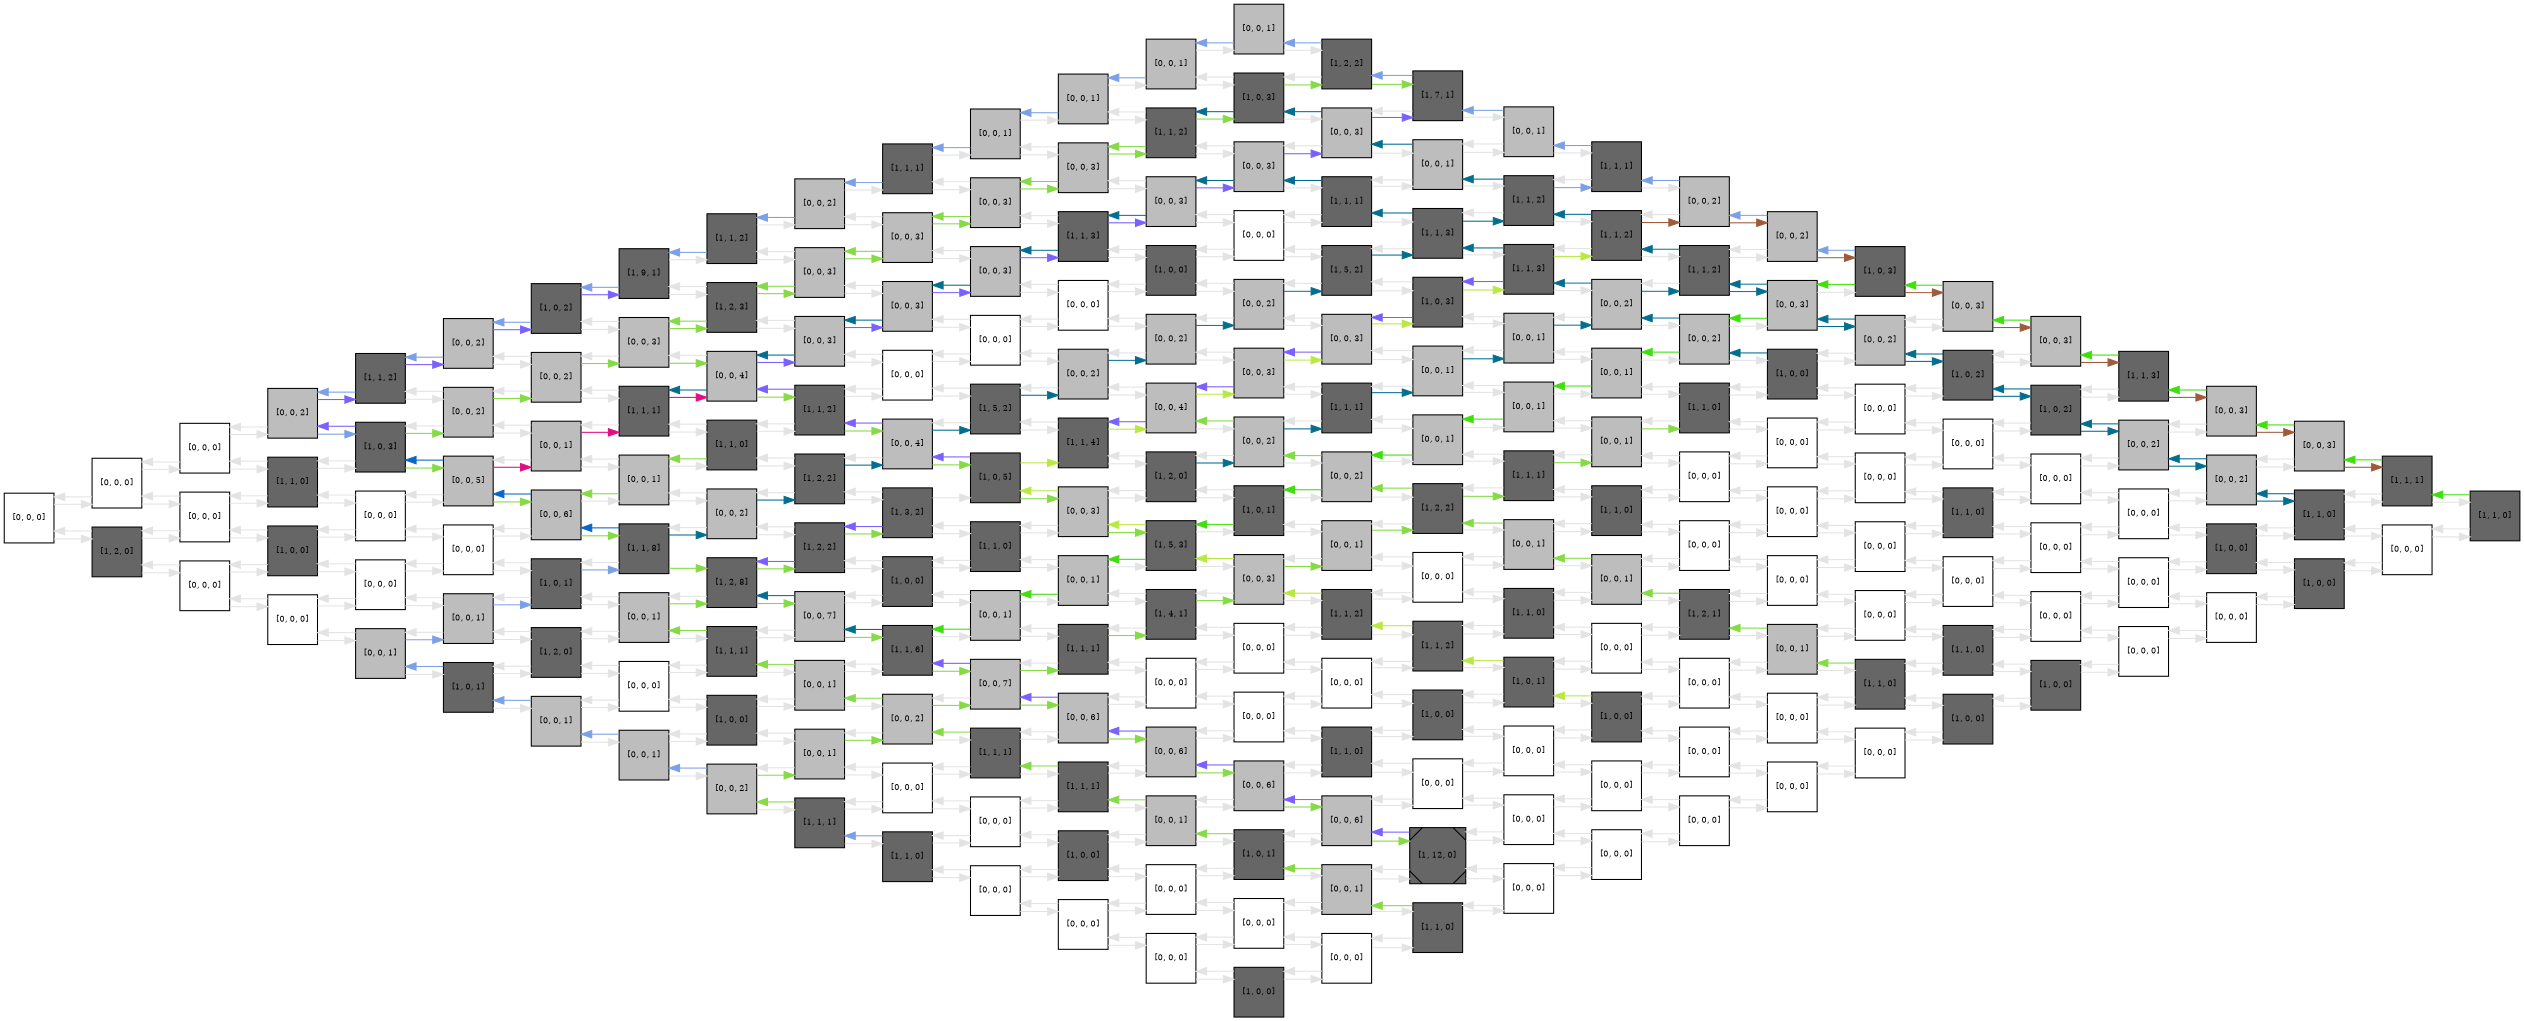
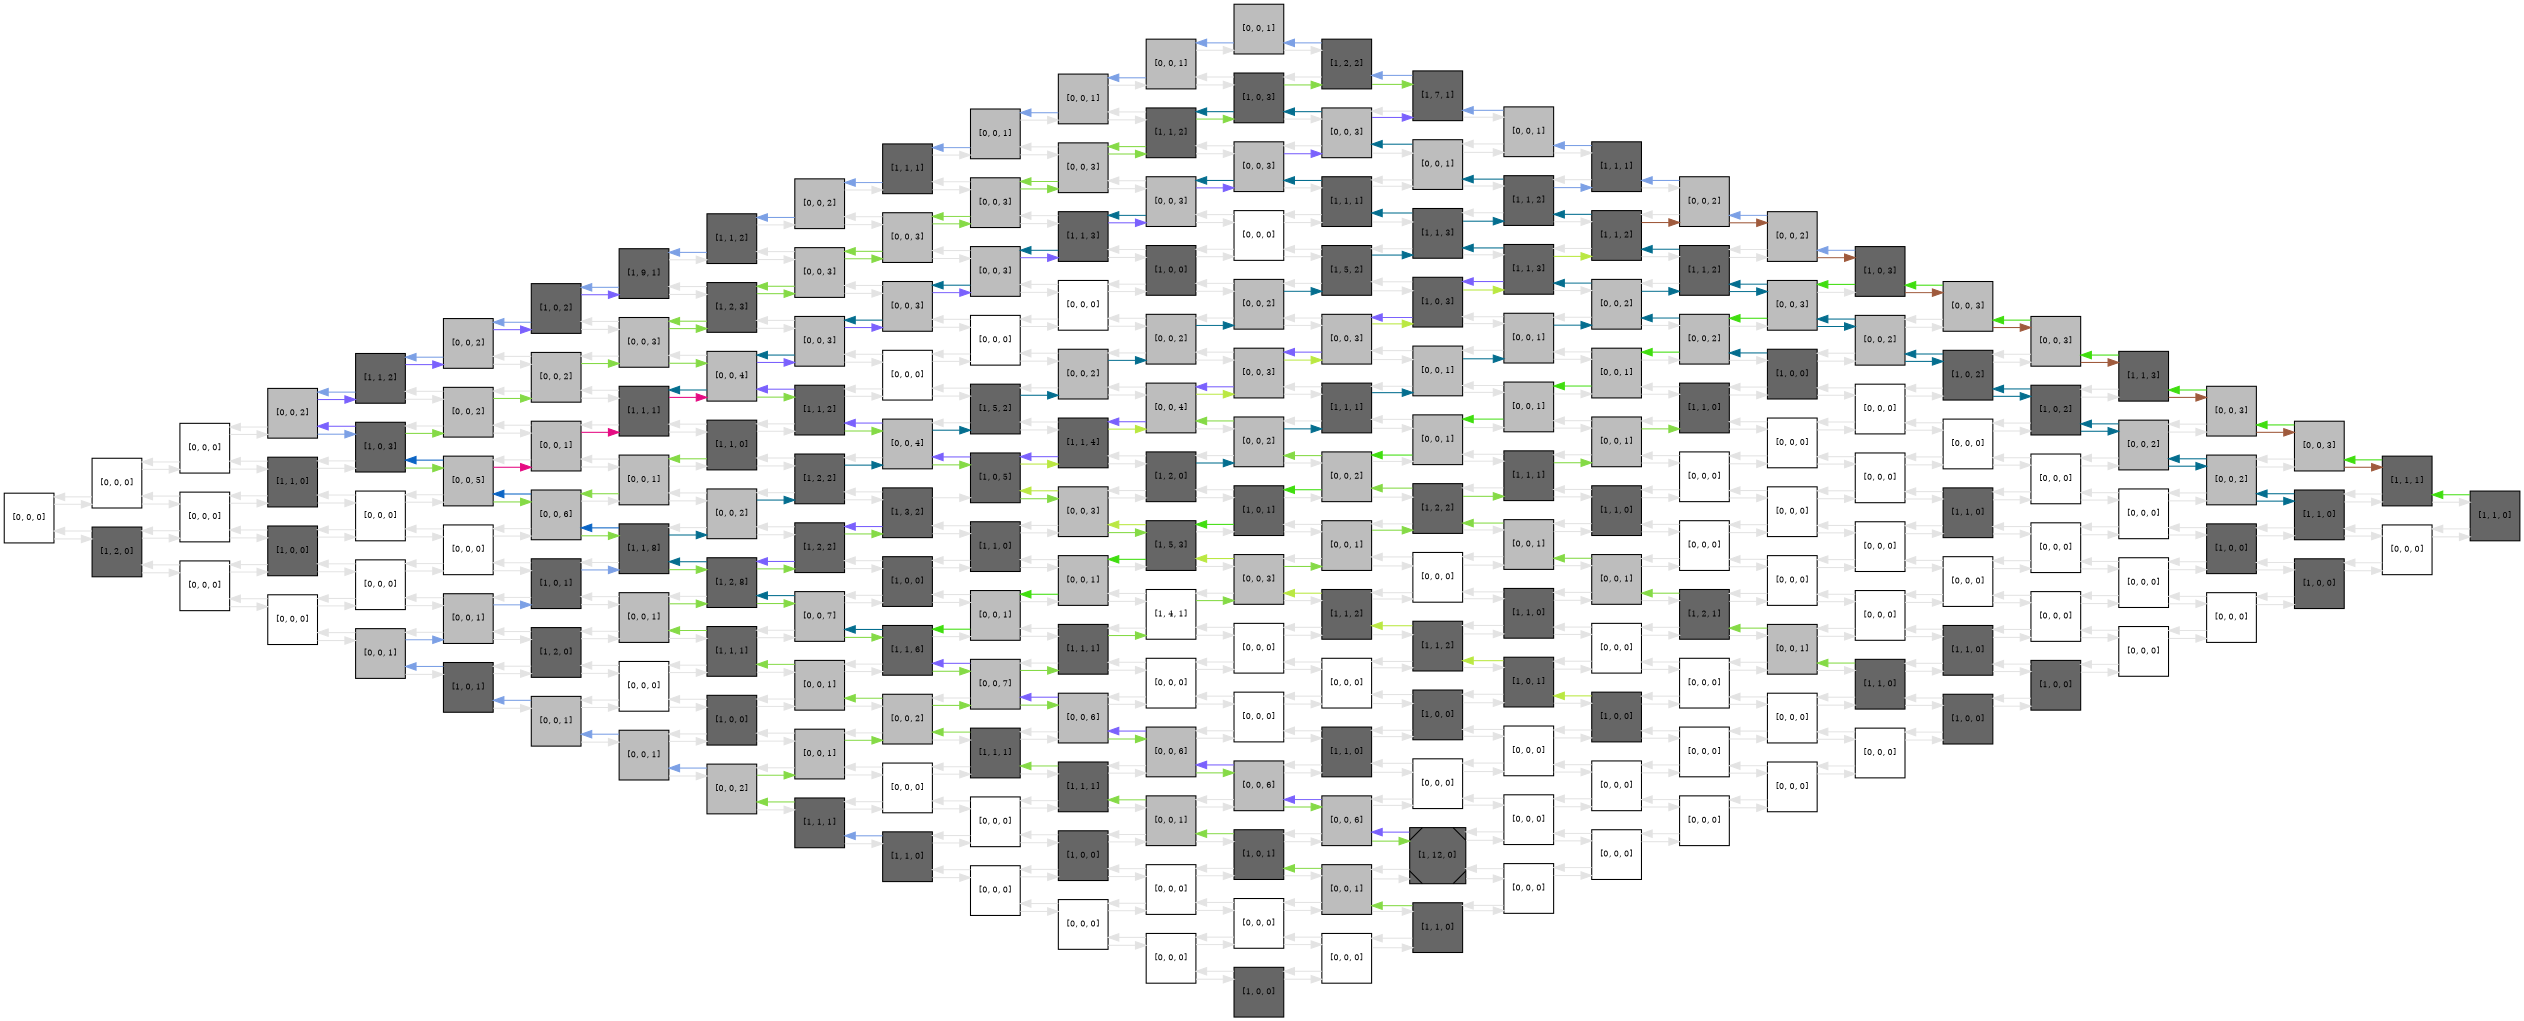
none -> (1045, 457)
none -> (693, 562)
(1171, 614) -> (1171, 614)
